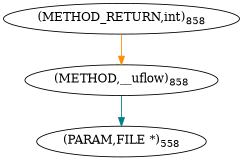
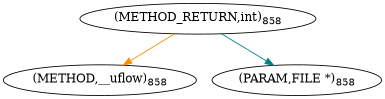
(121, 107) -> (244, 47)
(170, 140) -> (345, 79)
